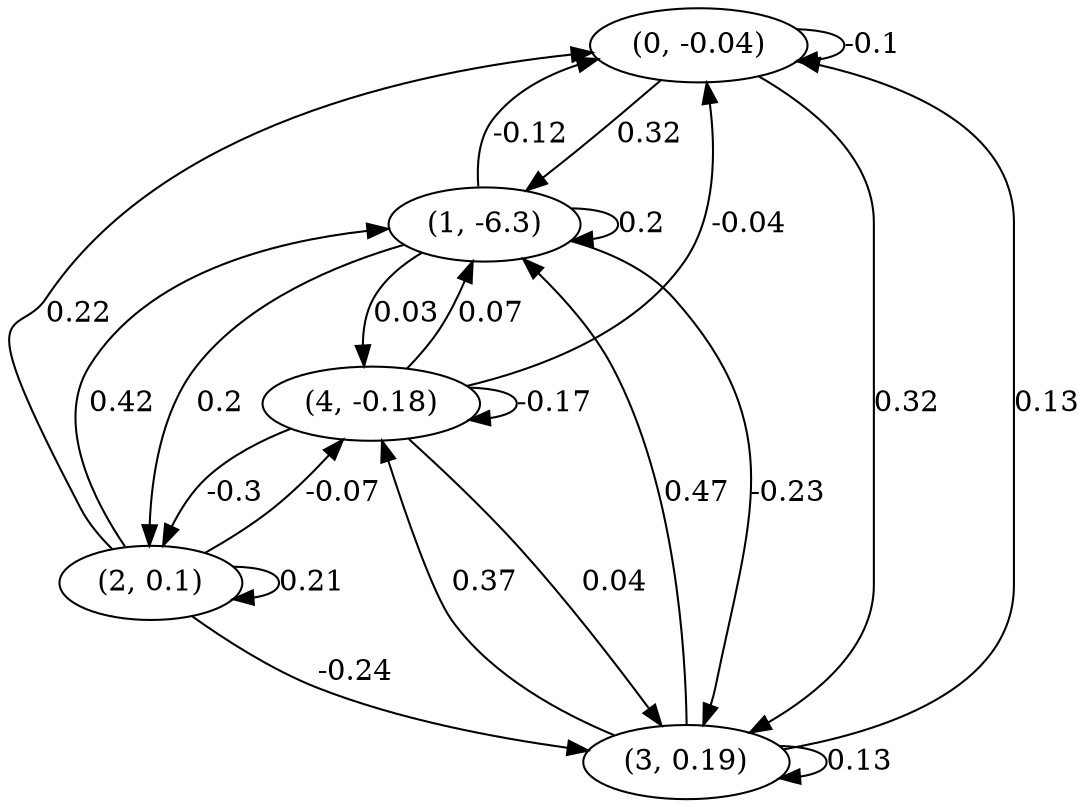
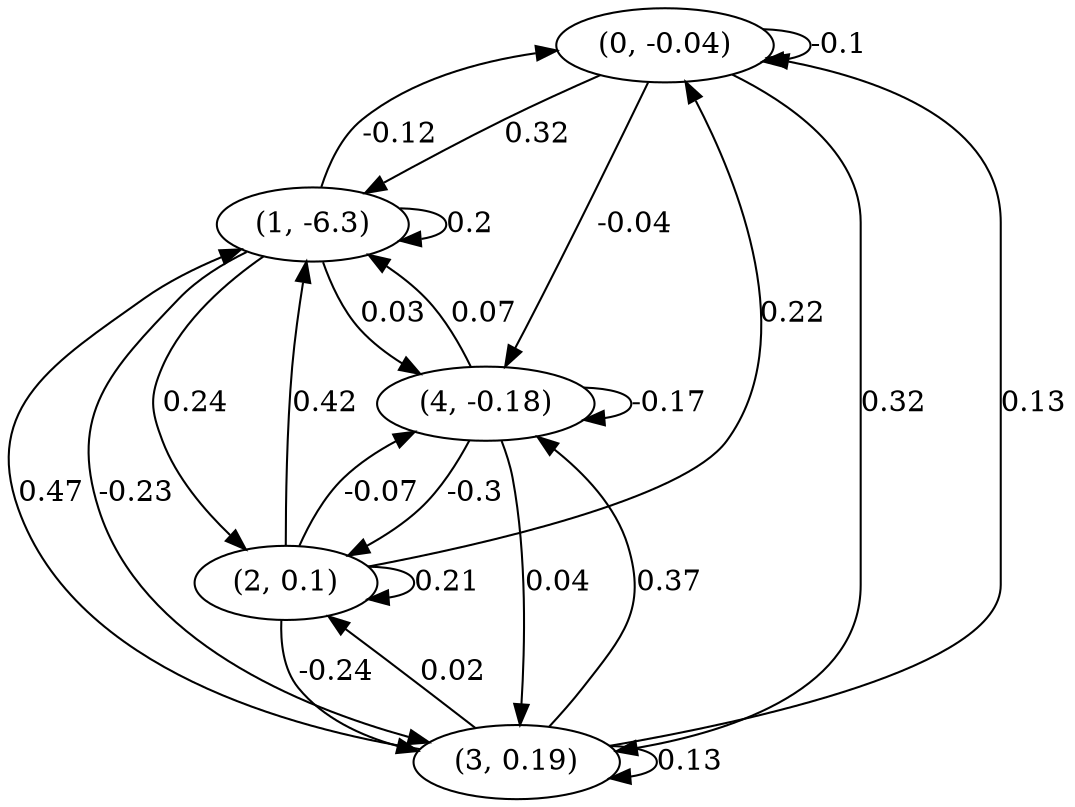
(646, 303) -> (583, 216)
(220, 404) -> (195, 404)
none -> (410, 678)
